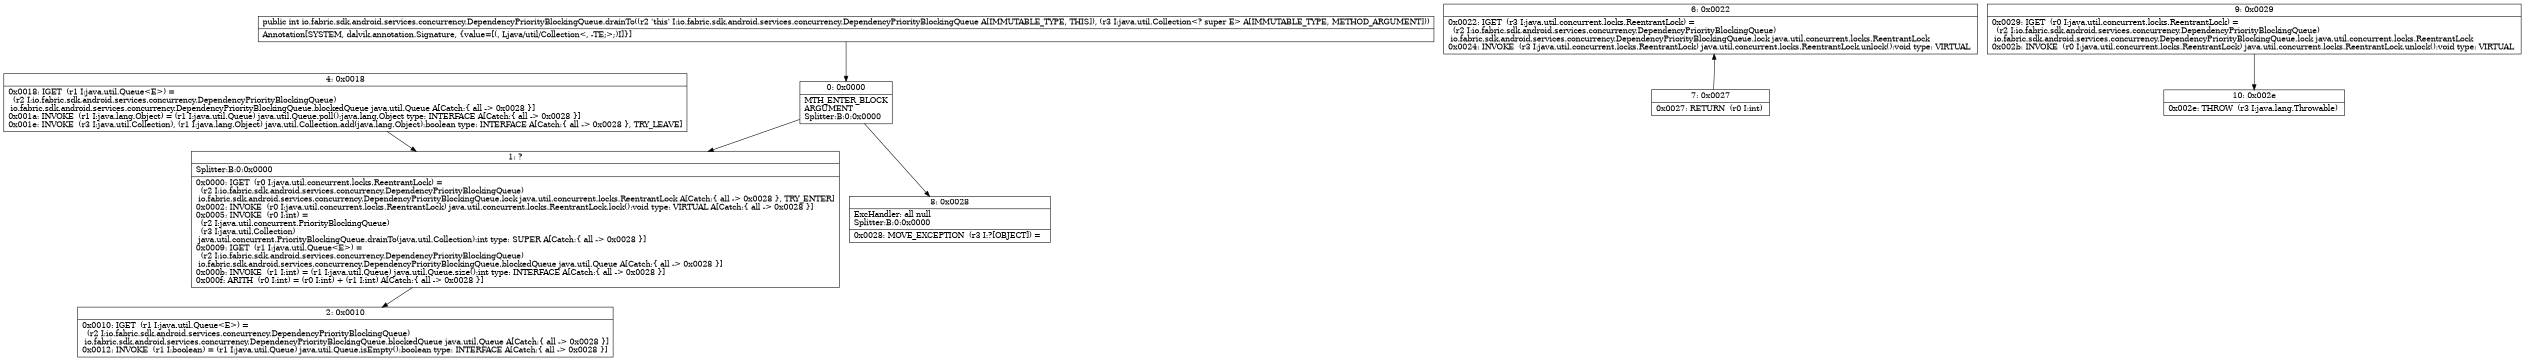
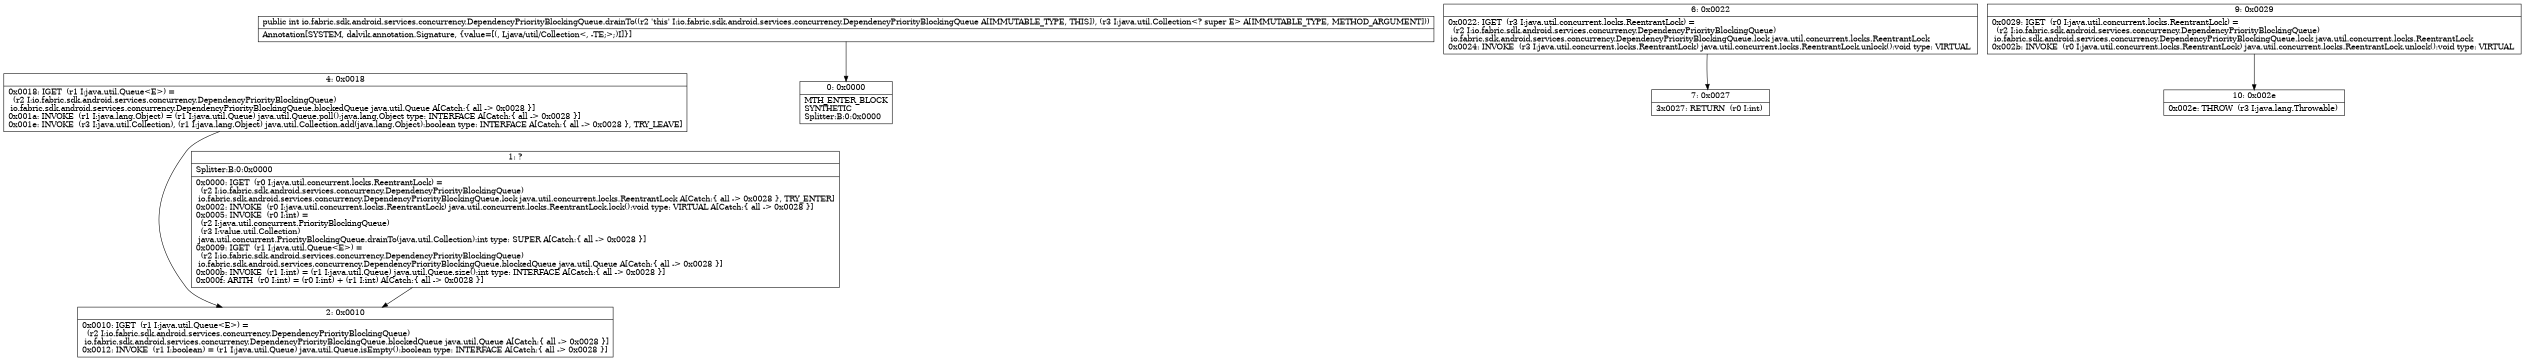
(1714, 75) -> (1707, 69)
(829, 109) -> (828, 109)
(1711, 109) -> (1711, 109)
(756, 135) -> none
(399, 140) -> (159, 218)
(950, 219) -> none
(246, 232) -> (248, 232)
